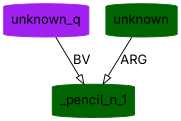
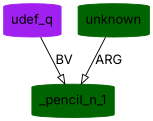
(46, 20) -> (32, 20)
